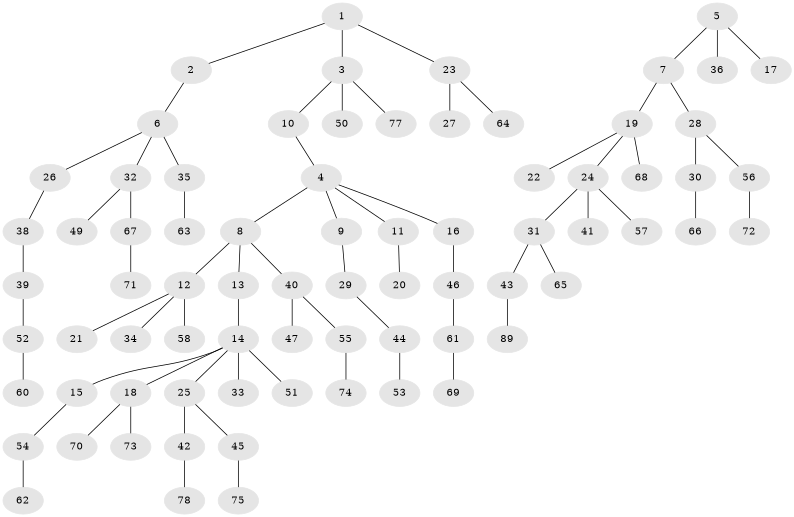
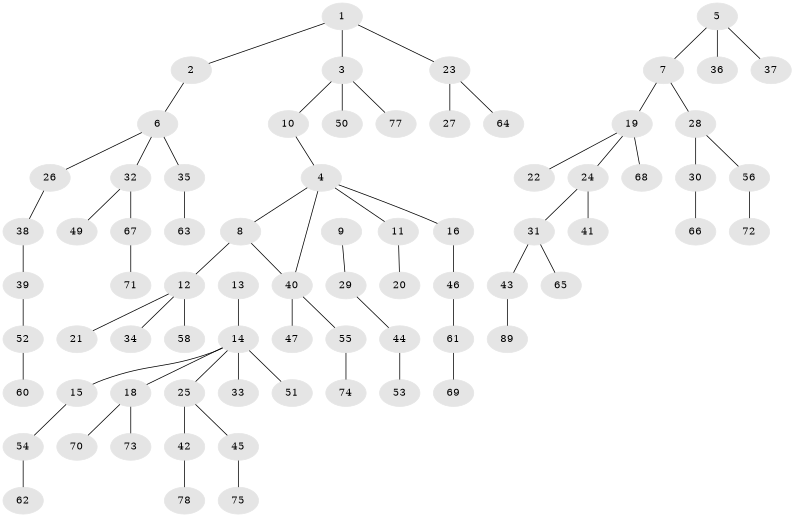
(771, 70) -> (771, 70)
(331, 205) -> (307, 232)
(642, 232) -> none
(239, 259) -> none
